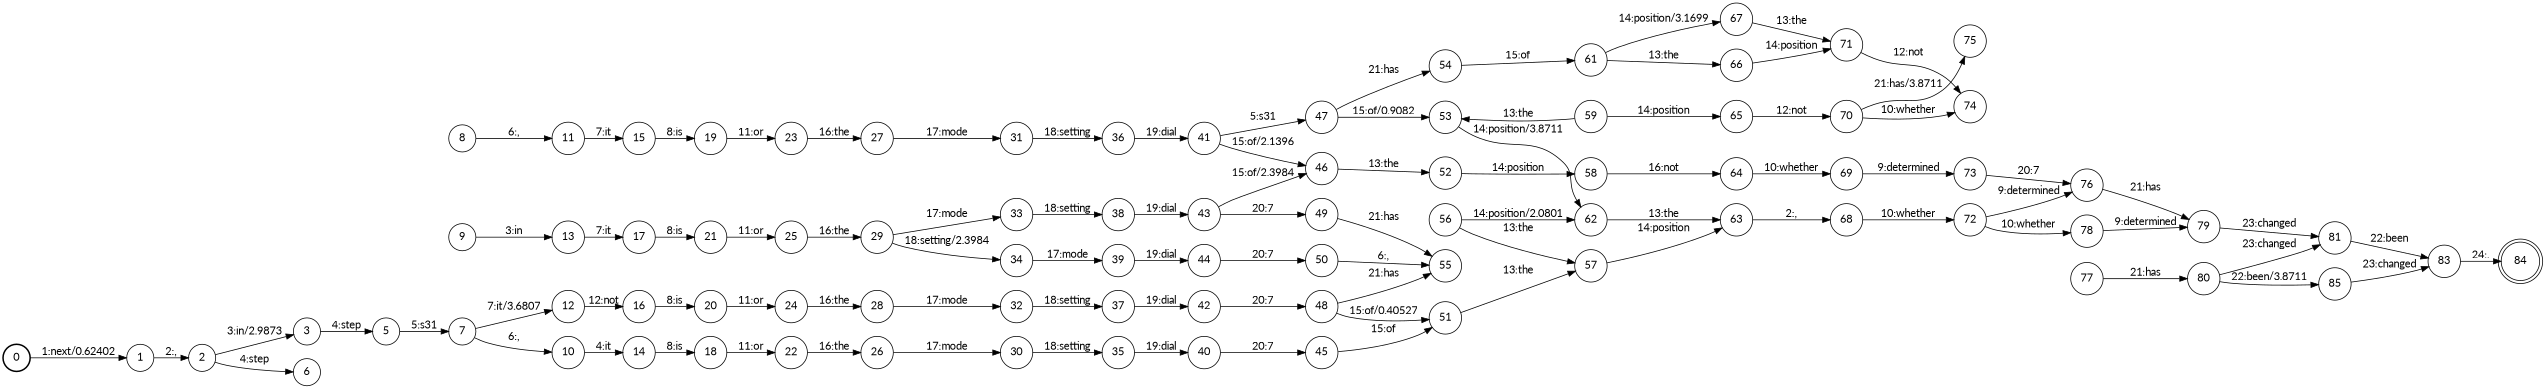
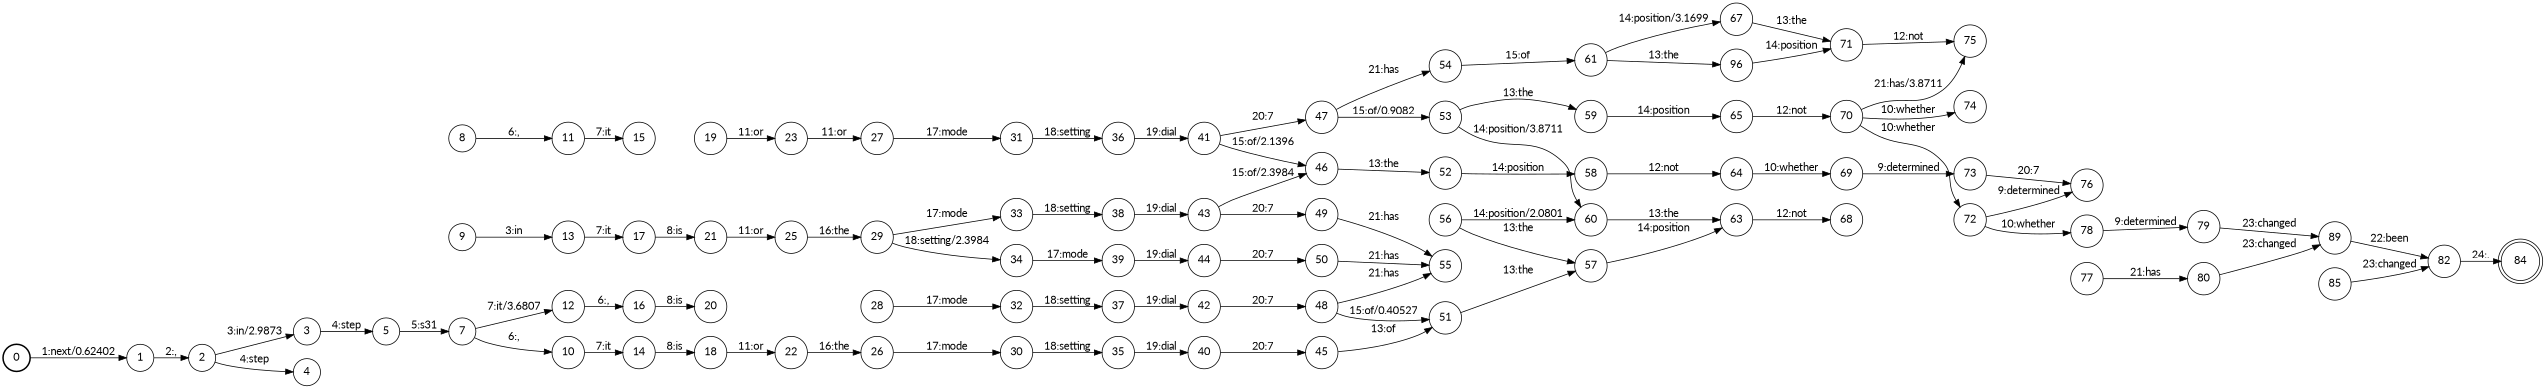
(1736, 65) -> (1736, 65)
(1911, 65) -> (1904, 43)
(1263, 117) -> (1263, 117)
(1522, 121) -> (1514, 99)
(834, 133) -> (834, 133)
(671, 138) -> none
(1664, 168) -> (1664, 168)
(2143, 202) -> none
(1792, 214) -> (1792, 214)
(1591, 220) -> (1591, 220)
(1904, 220) -> (1922, 148)
(2335, 238) -> (2335, 238)
(1384, 256) -> (1384, 256)
(2444, 261) -> (2444, 261)
(2265, 285) -> none
(604, 301) -> (604, 301)
(791, 307) -> none
(1384, 330) -> (1384, 330)
(604, 347) -> (604, 347)
(307, 372) -> (307, 372)
